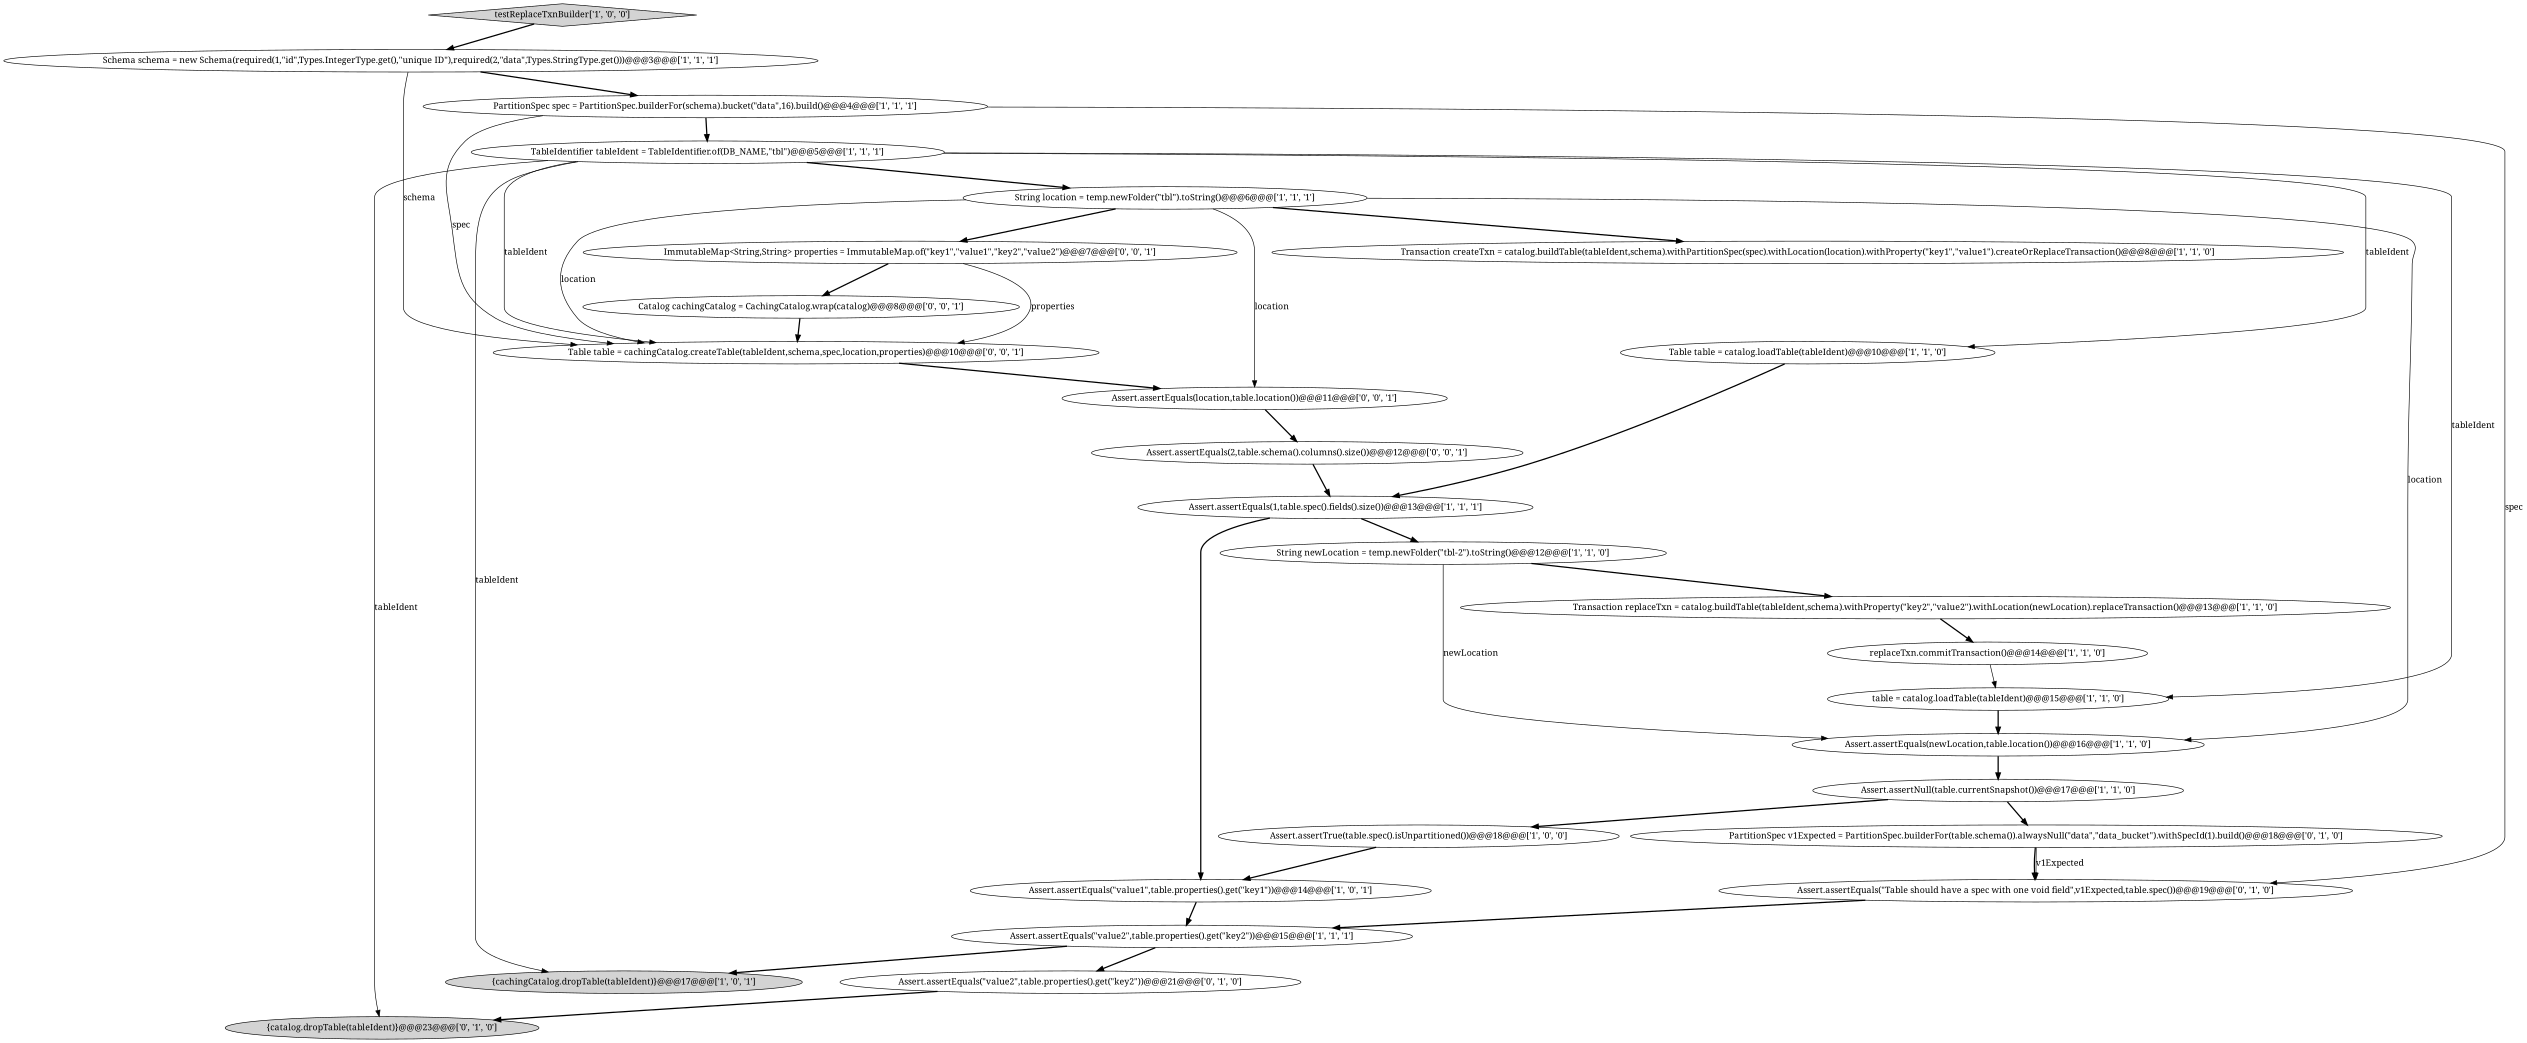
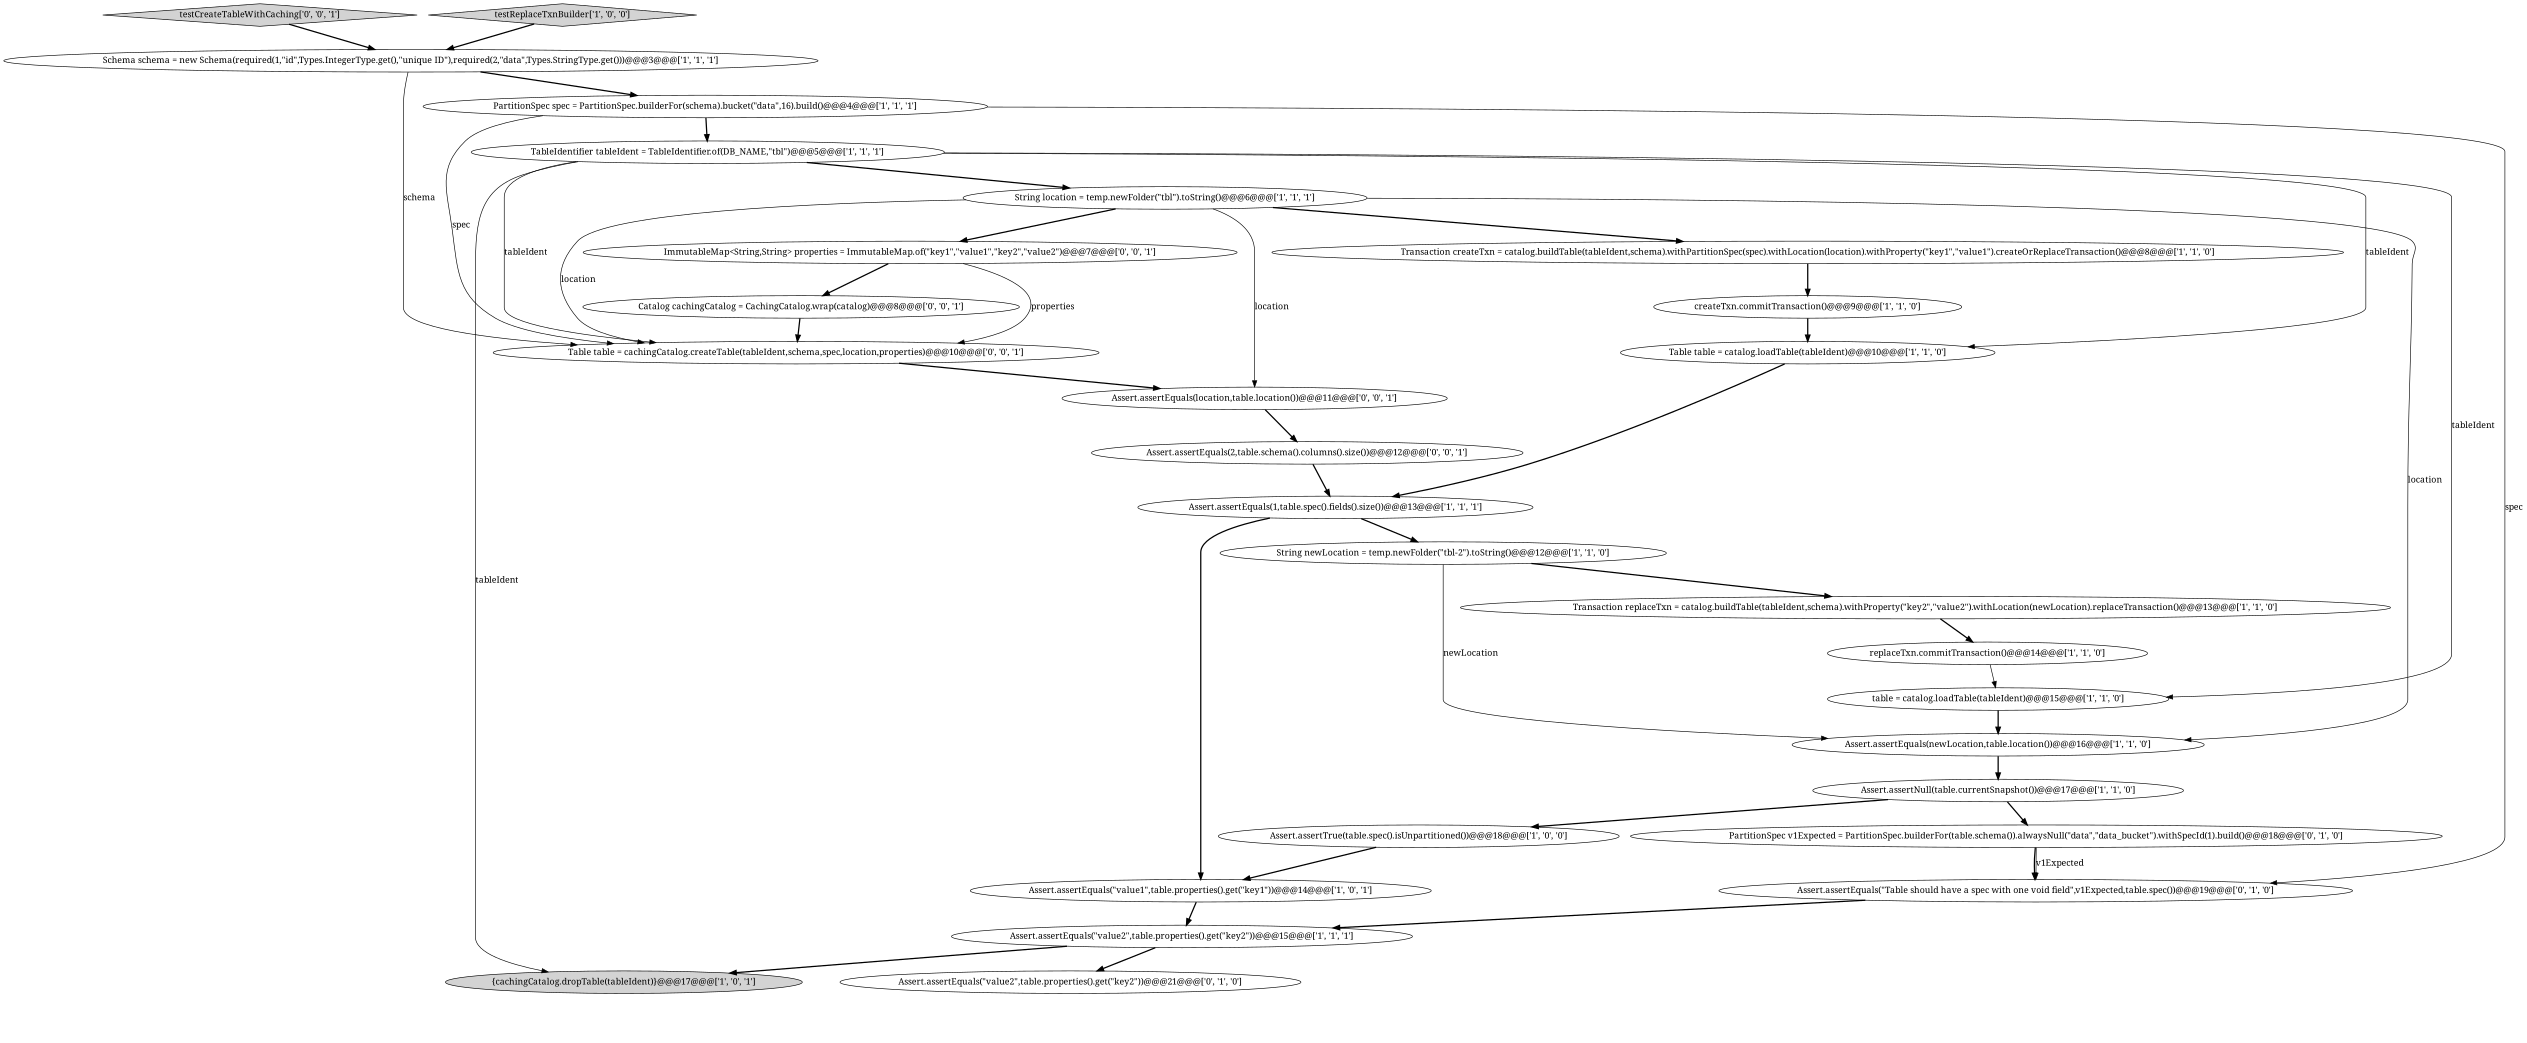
none -> (260, 15)
none -> (1808, 307)
(382, 1028) -> none
